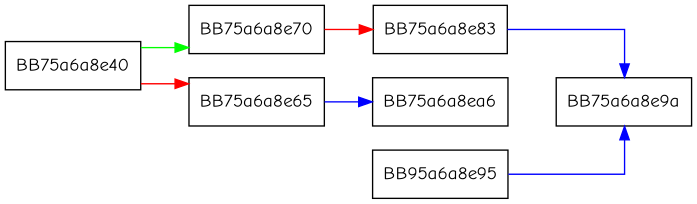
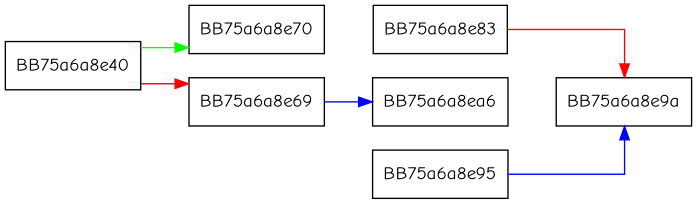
(342, 29) -> none
(583, 29) -> (583, 29)
(257, 102) -> (257, 102)
(440, 174) -> (440, 174)
